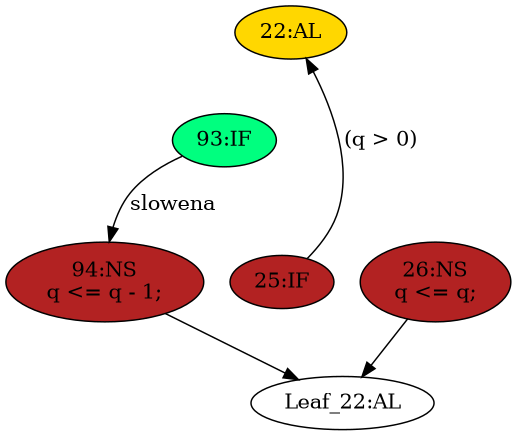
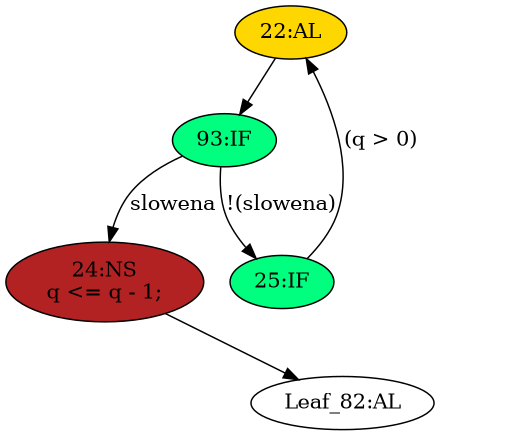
none -> (262, 80)
none -> (224, 210)
(105, 282) -> (105, 282)
(282, 282) -> (282, 282)
(436, 282) -> none
(343, 403) -> (343, 403)
